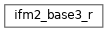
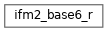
(54, 16) -> (54, 16)
